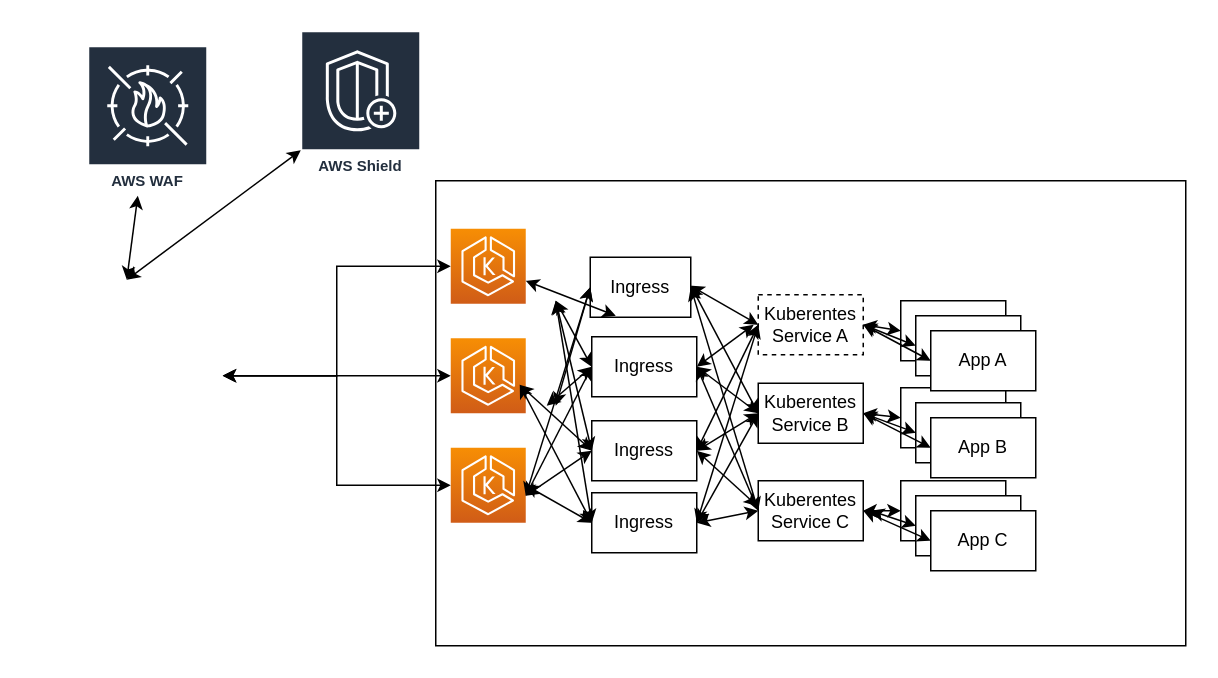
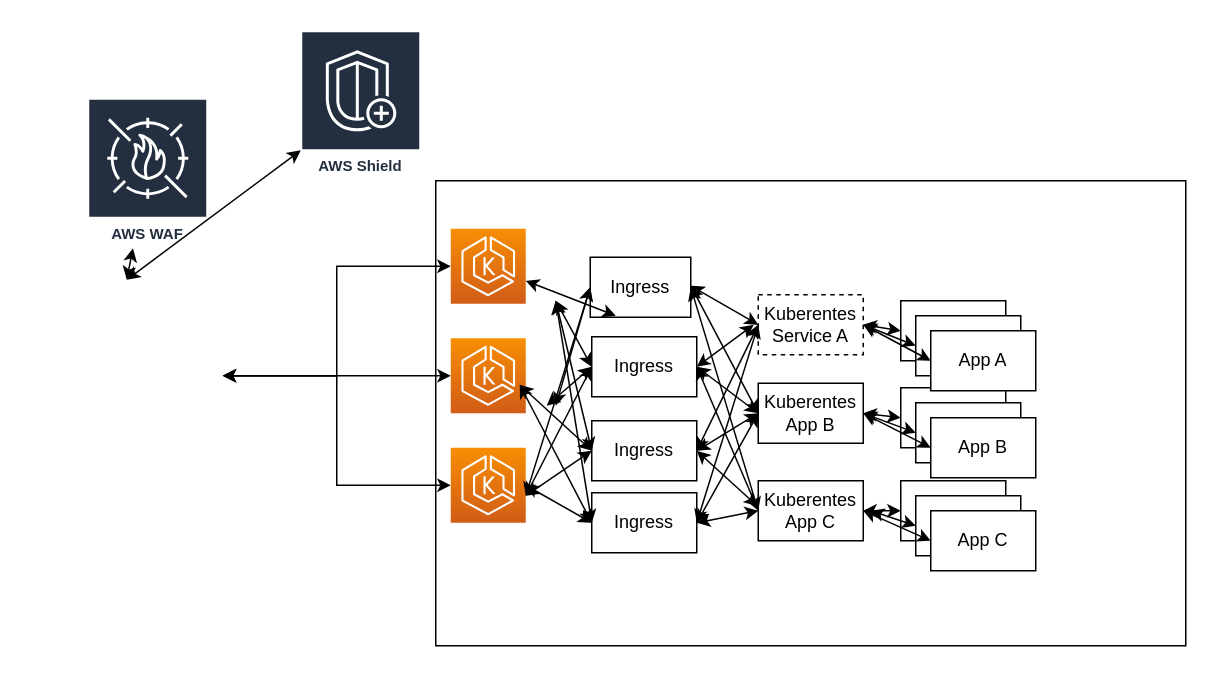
(148, 121) -> (148, 173)
(811, 413) -> (811, 413)
(811, 511) -> (811, 511)
